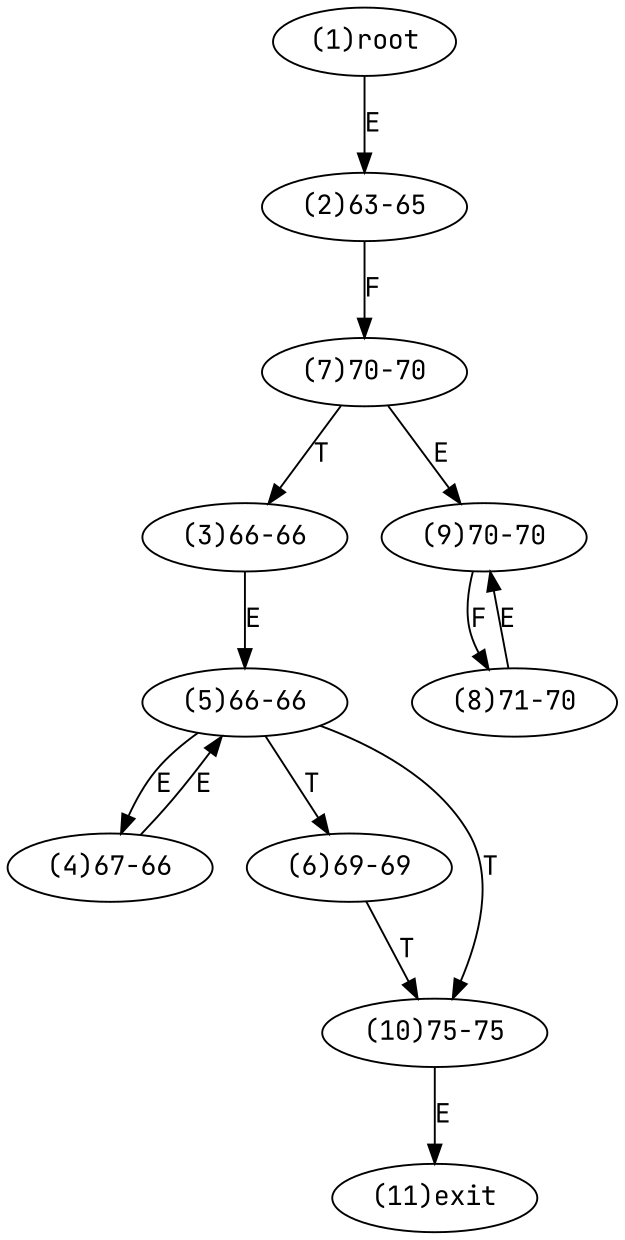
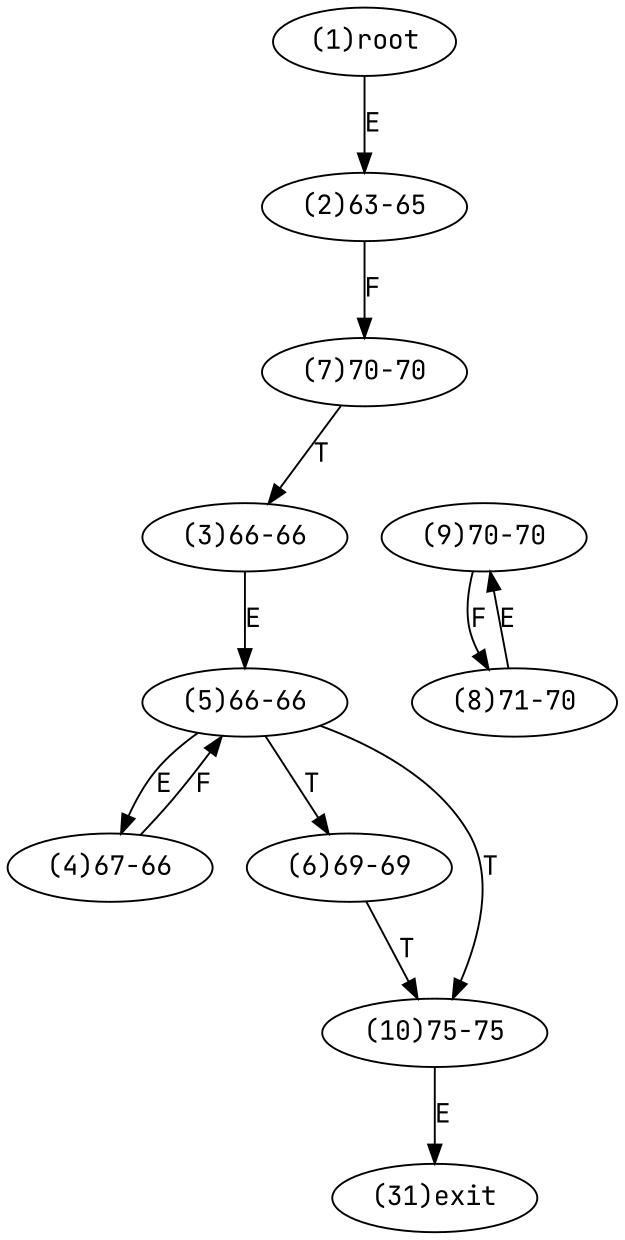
(419, 447) -> none
(204, 785) -> (204, 785)
(435, 1198) -> (435, 1198)
